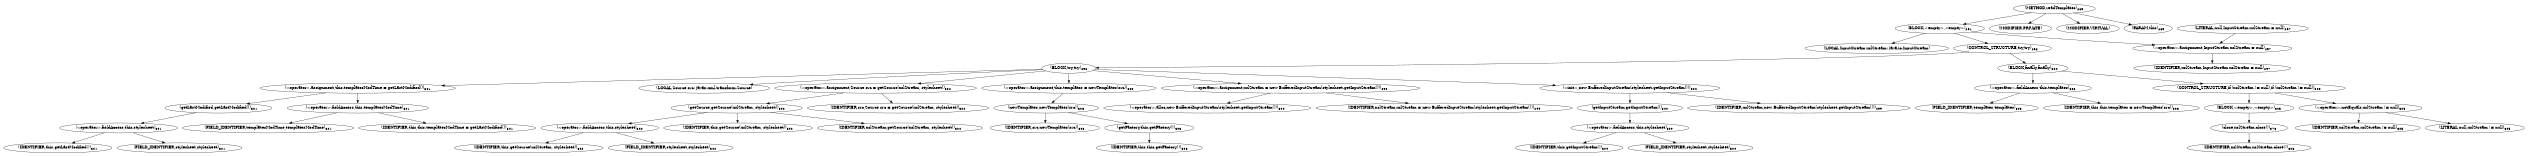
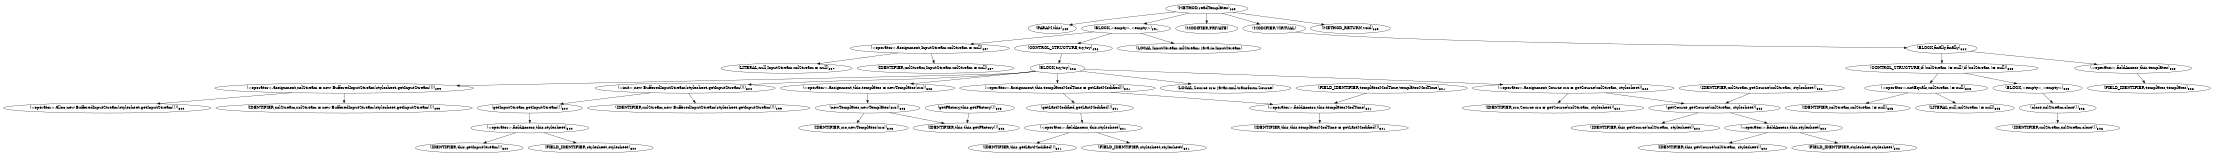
none -> (1350, 28)
(2161, 28) -> (1065, 28)
(2229, 38) -> (859, 58)
(2017, 58) -> (1600, 44)
(2055, 68) -> (1964, 48)
(2121, 108) -> none
(314, 118) -> (1352, 98)
(816, 118) -> (1739, 98)
(1097, 118) -> (916, 118)
(2273, 128) -> (2082, 108)
